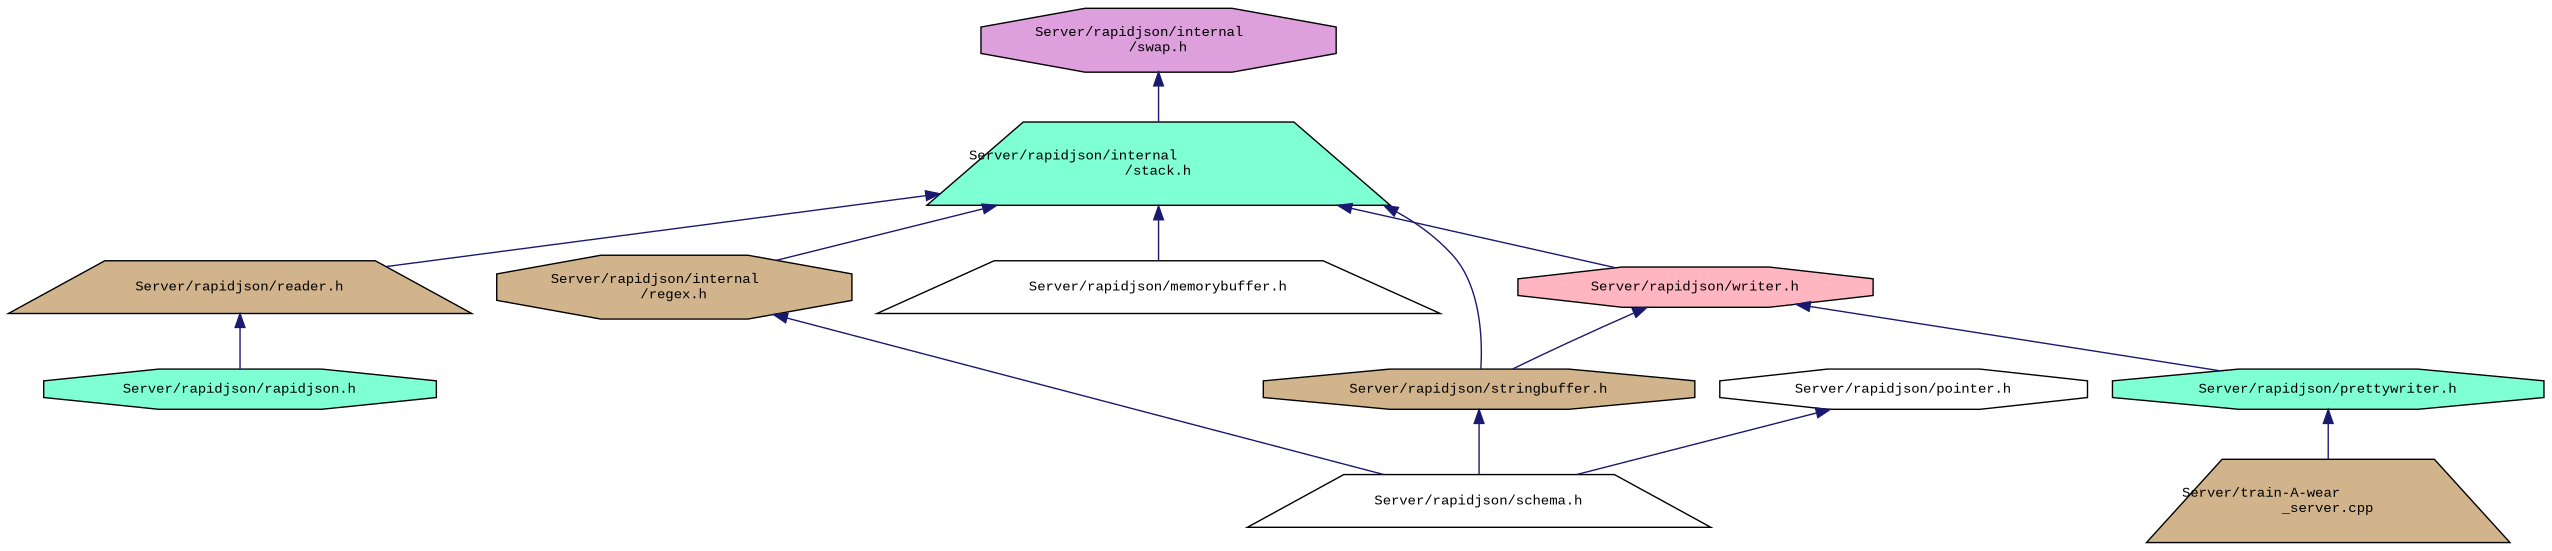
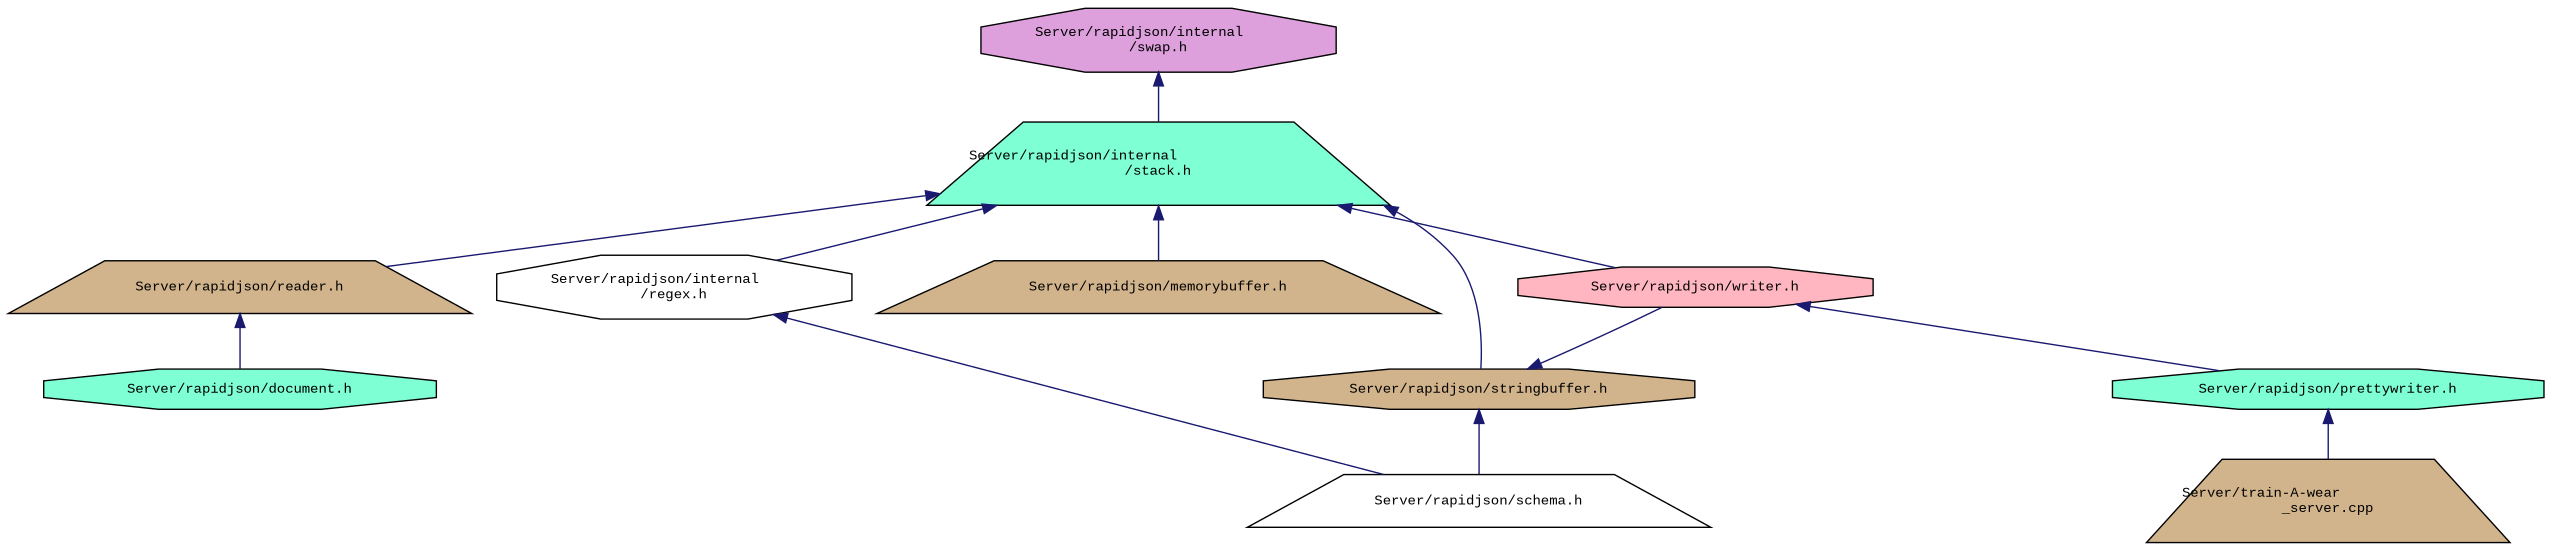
(674, 287) -> (674, 287)
(1159, 287) -> (1159, 287)
(1573, 340) -> (1601, 336)
(240, 389) -> (240, 389)
(1904, 389) -> none
